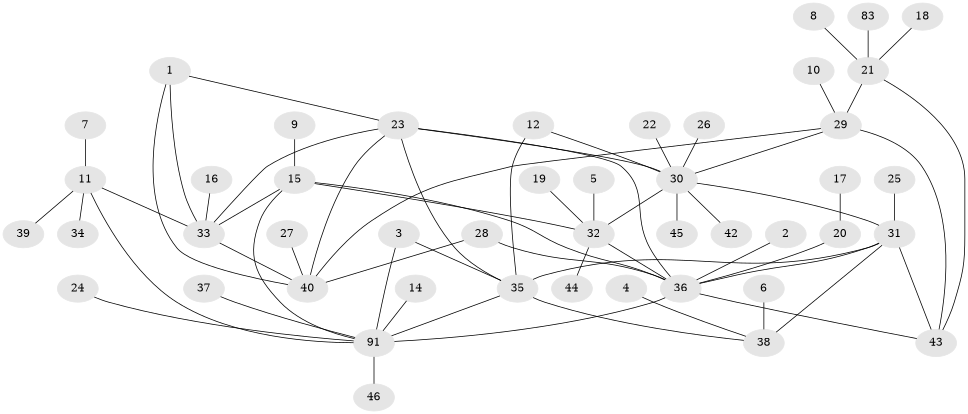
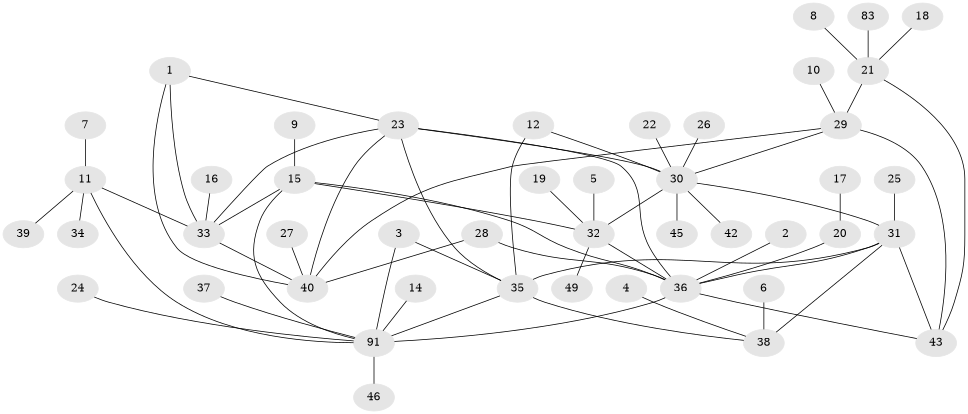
(572, 289) -> (572, 289)
